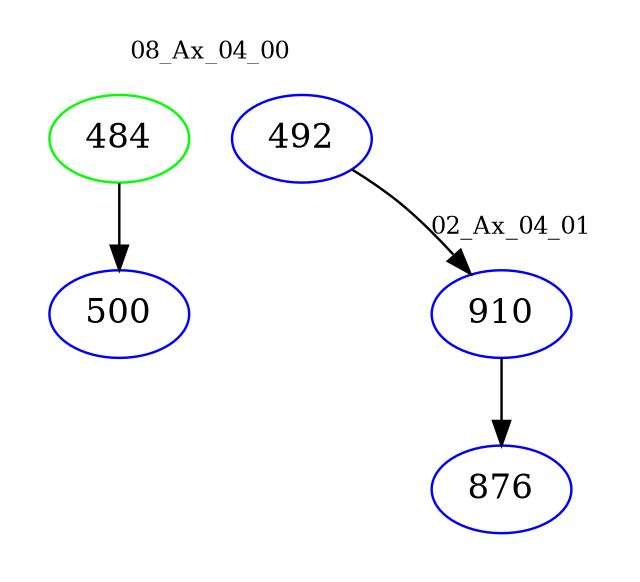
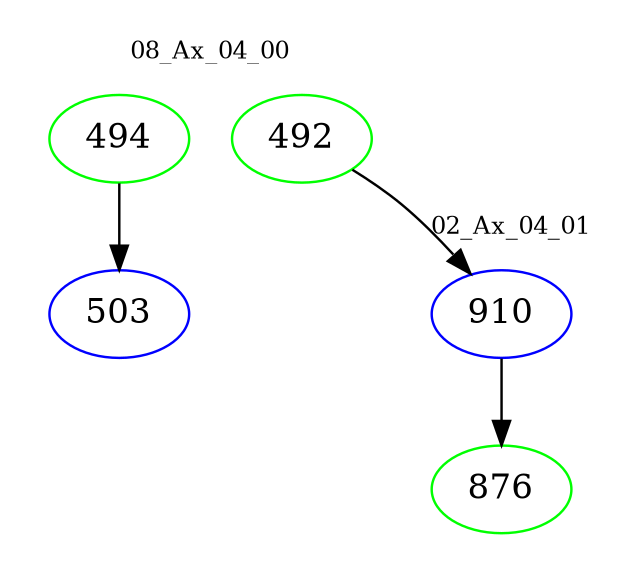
(119, 139) -> (119, 139)
(302, 139) -> (302, 139)
(119, 314) -> (119, 314)
(502, 489) -> (502, 489)
